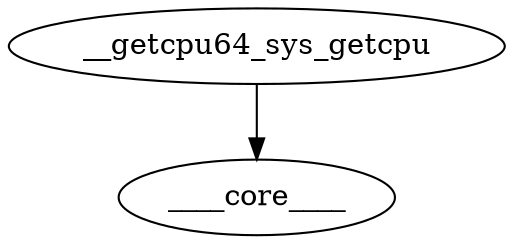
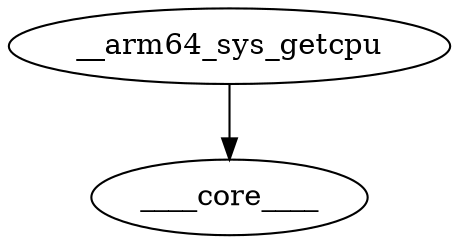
(257, 46) -> (230, 46)
